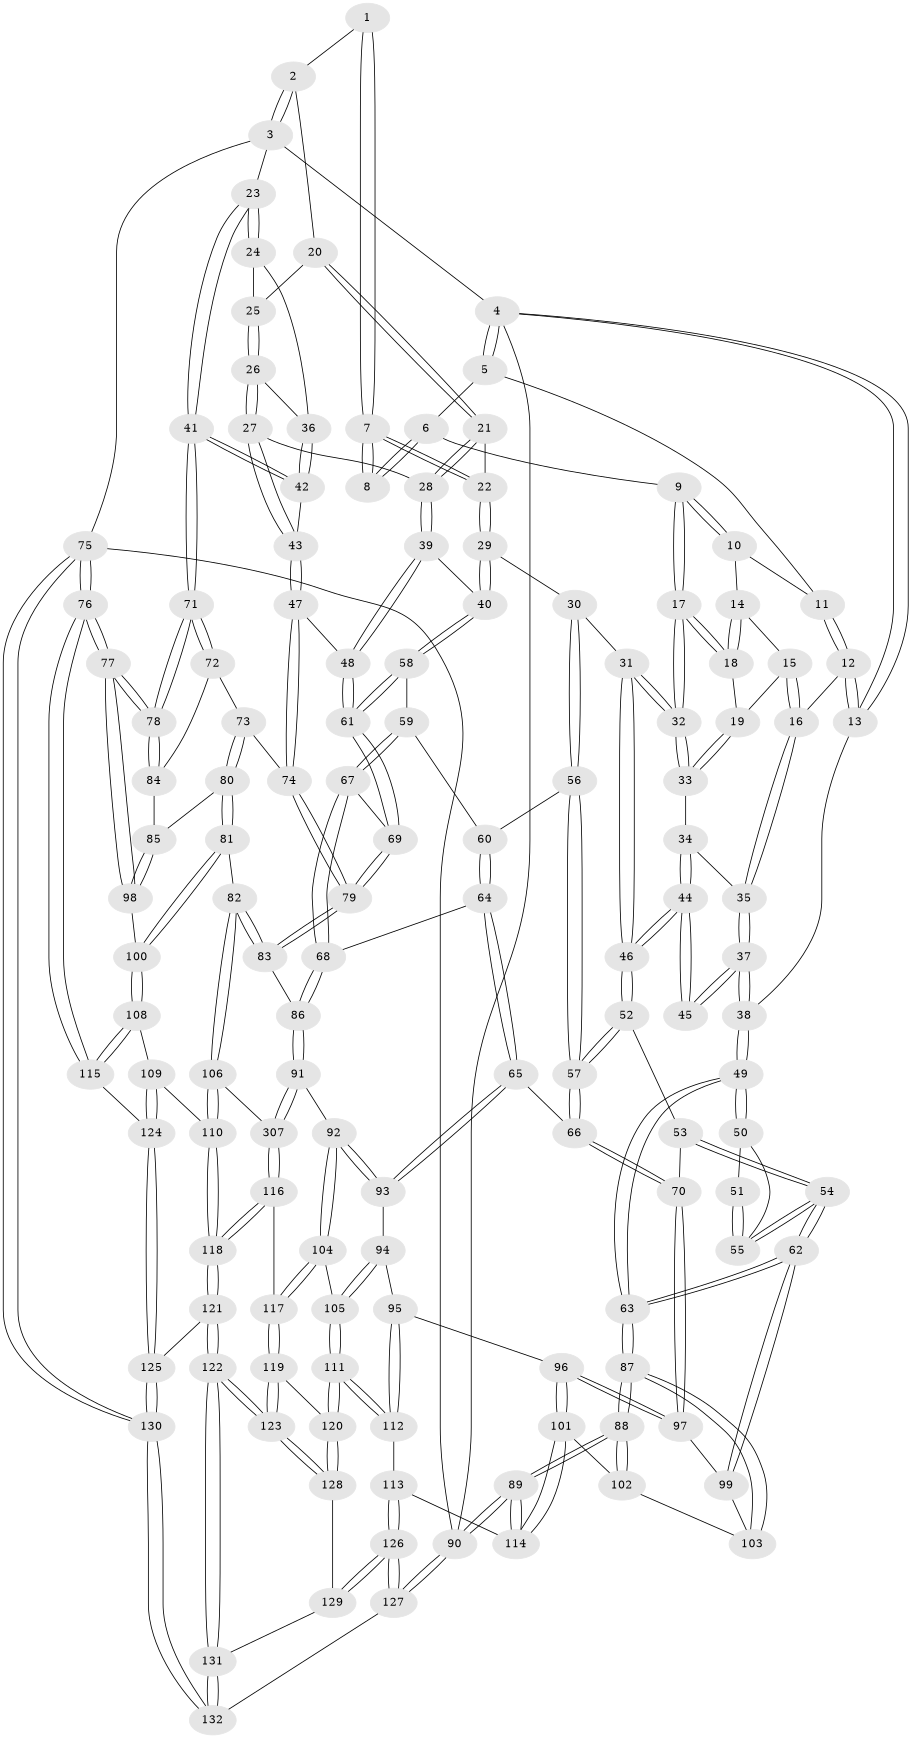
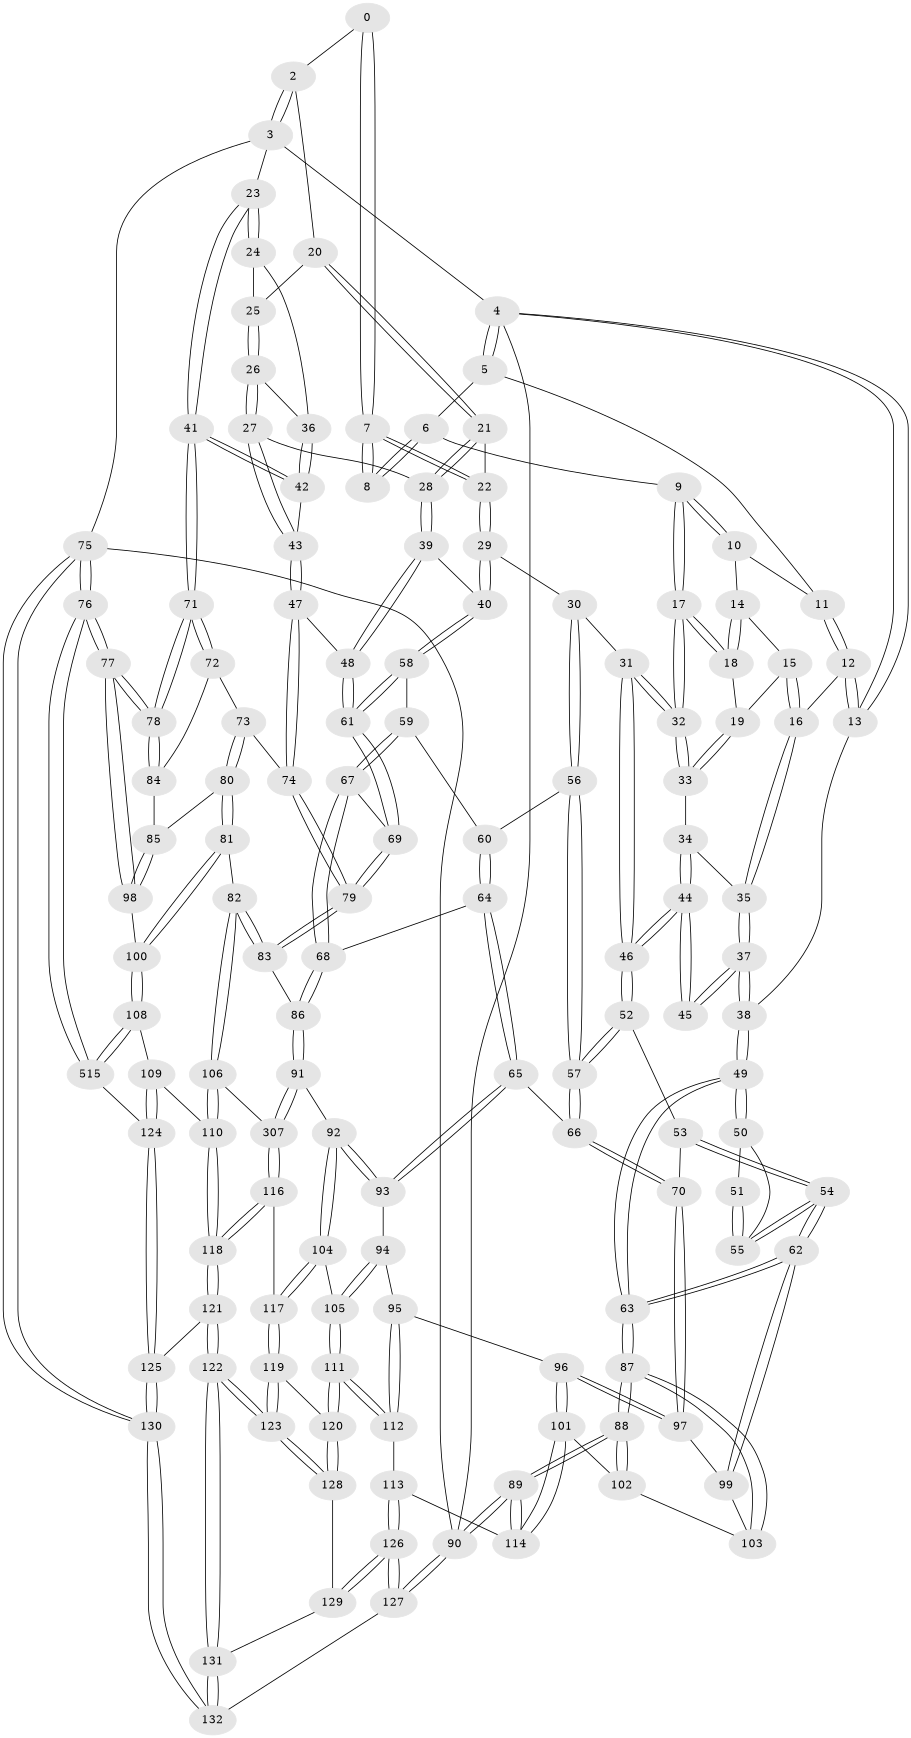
(368, 18) -> (368, 18)
(90, 1075) -> (90, 1075)
